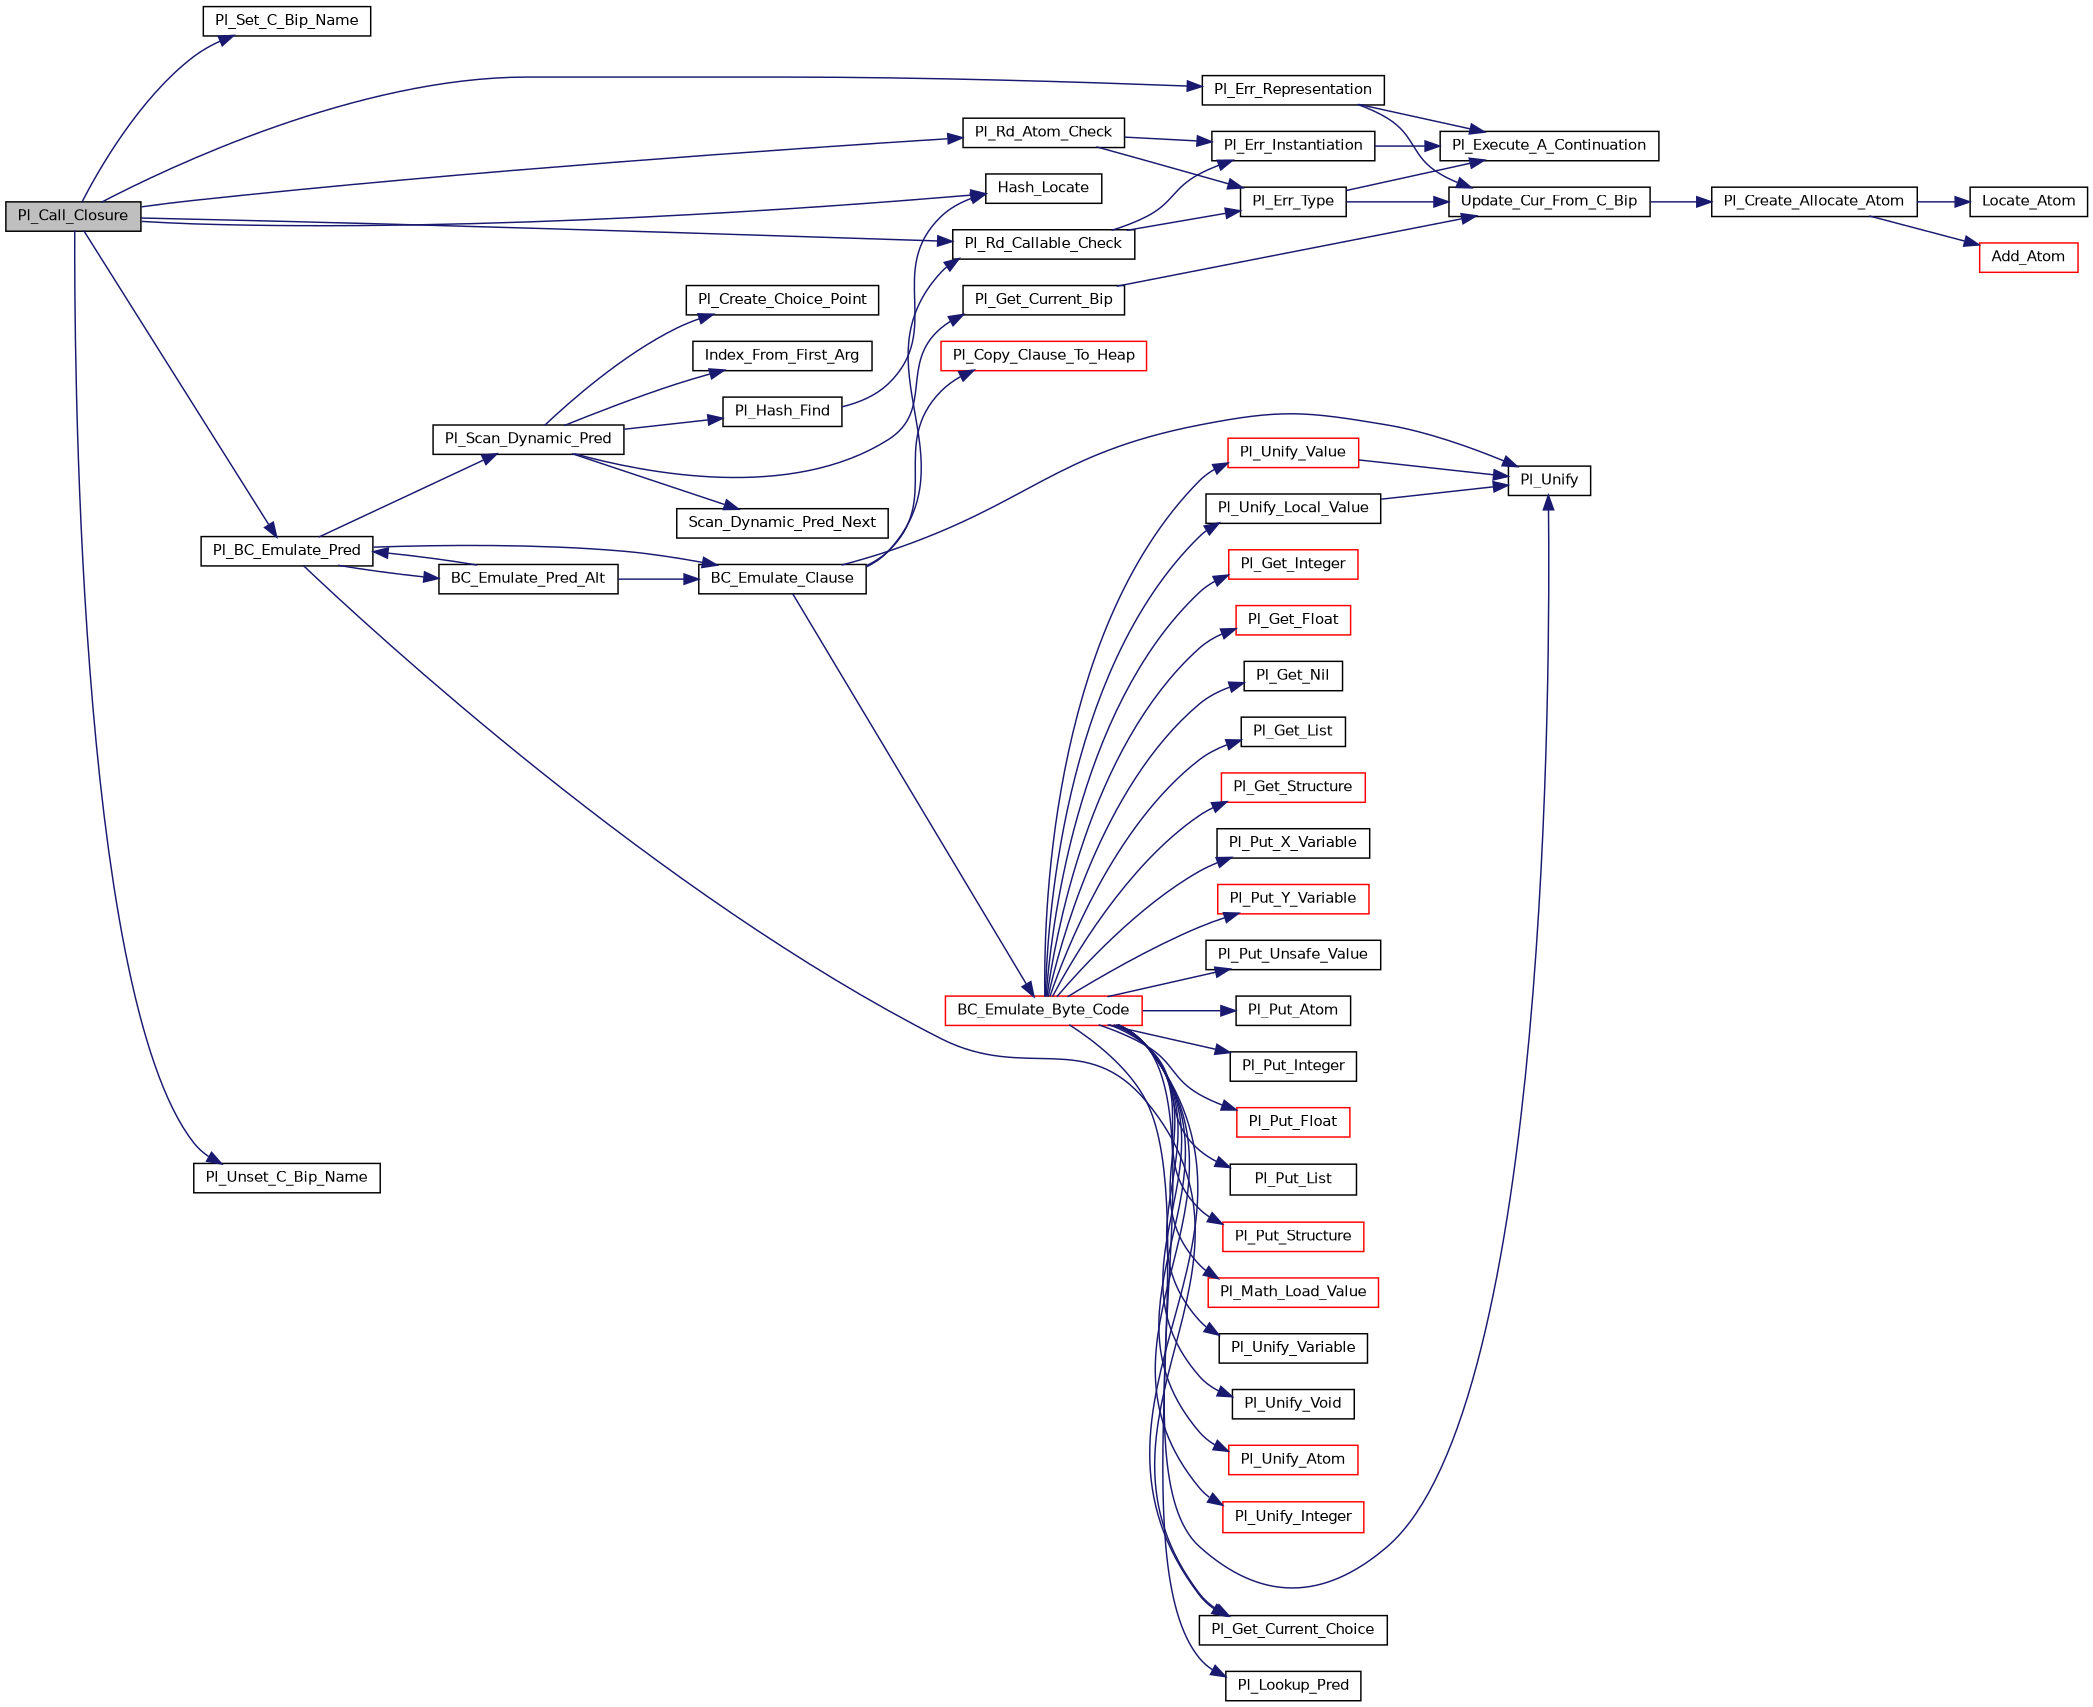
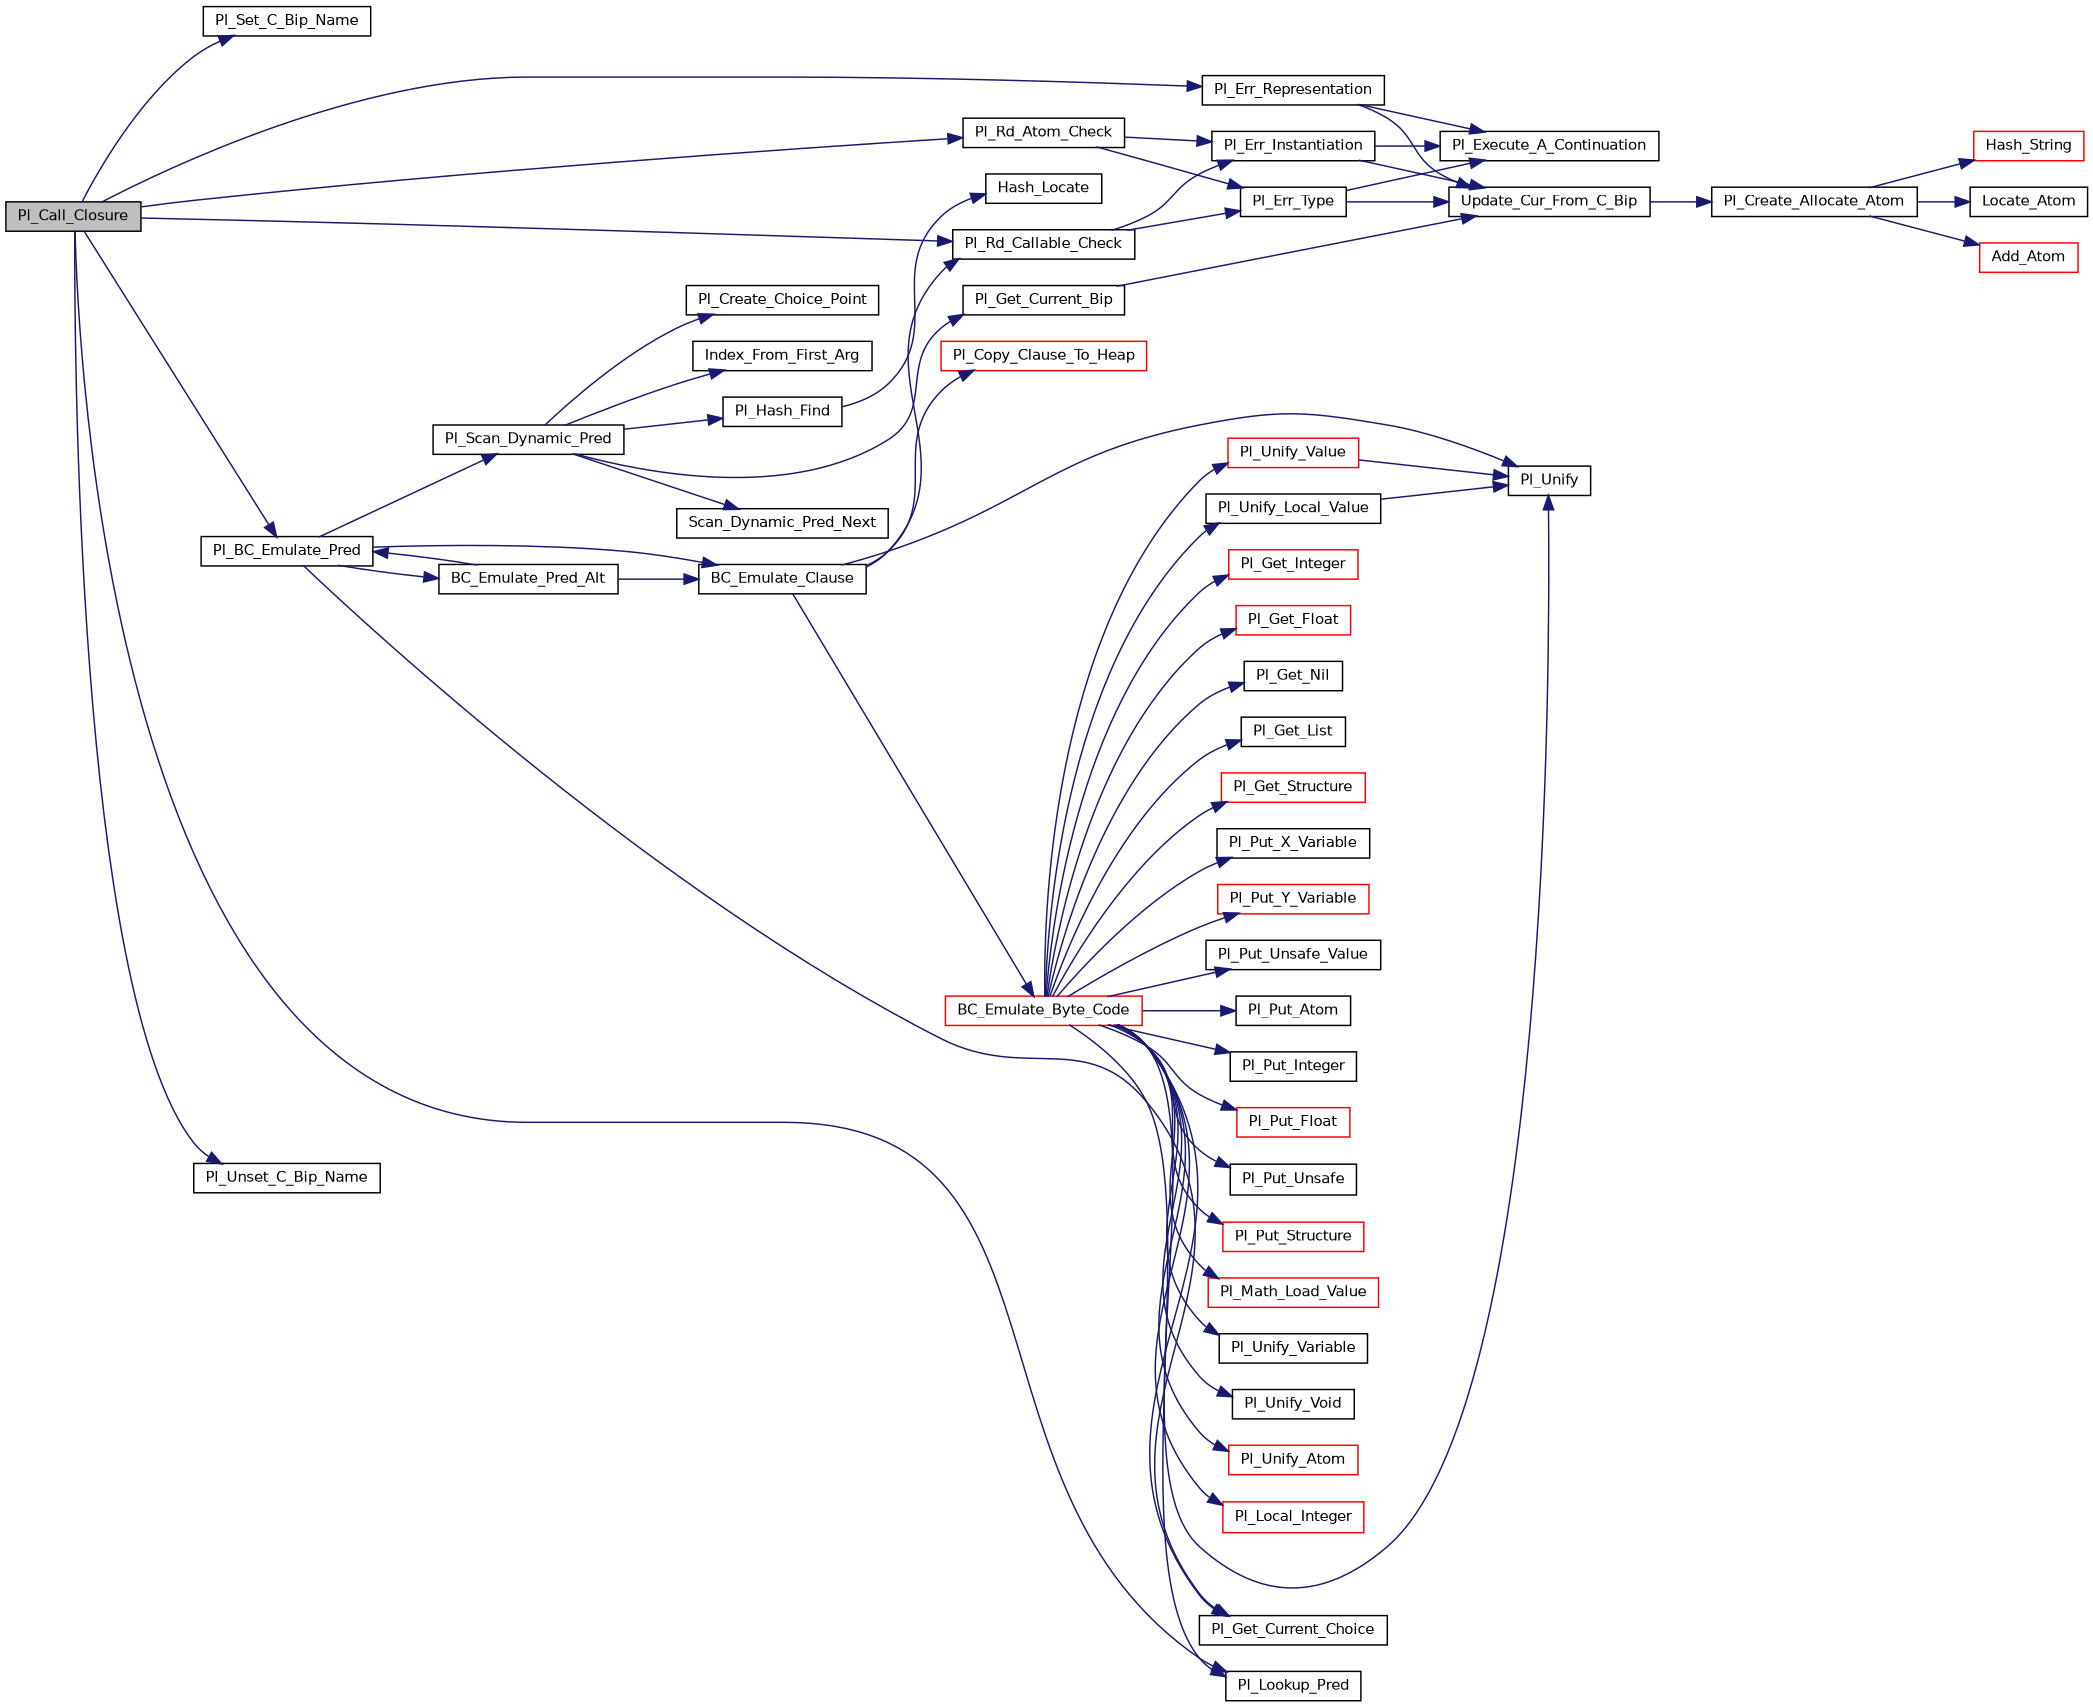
none -> (2029, 146)
none -> (1401, 169)
(577, 220) -> (481, 1111)
(1293, 1180) -> (1293, 1180)
(1293, 1517) -> (1293, 1517)
